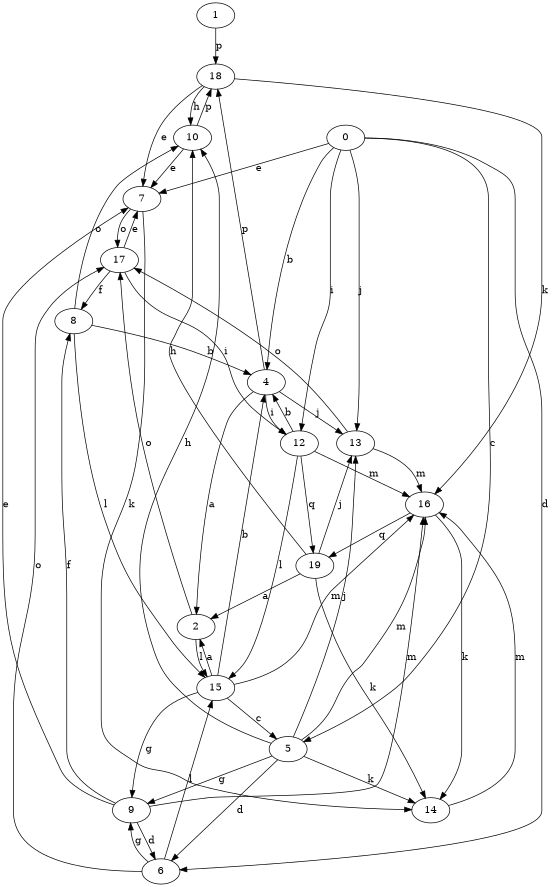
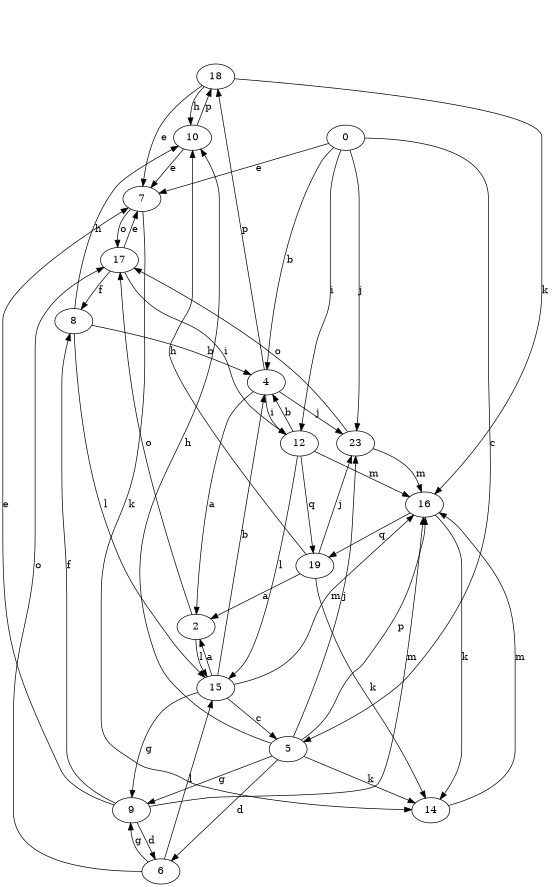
(216, 15) -> none
(98, 229) -> (98, 229)
(356, 443) -> (356, 443)
(542, 598) -> none
(401, 627) -> (401, 627)
